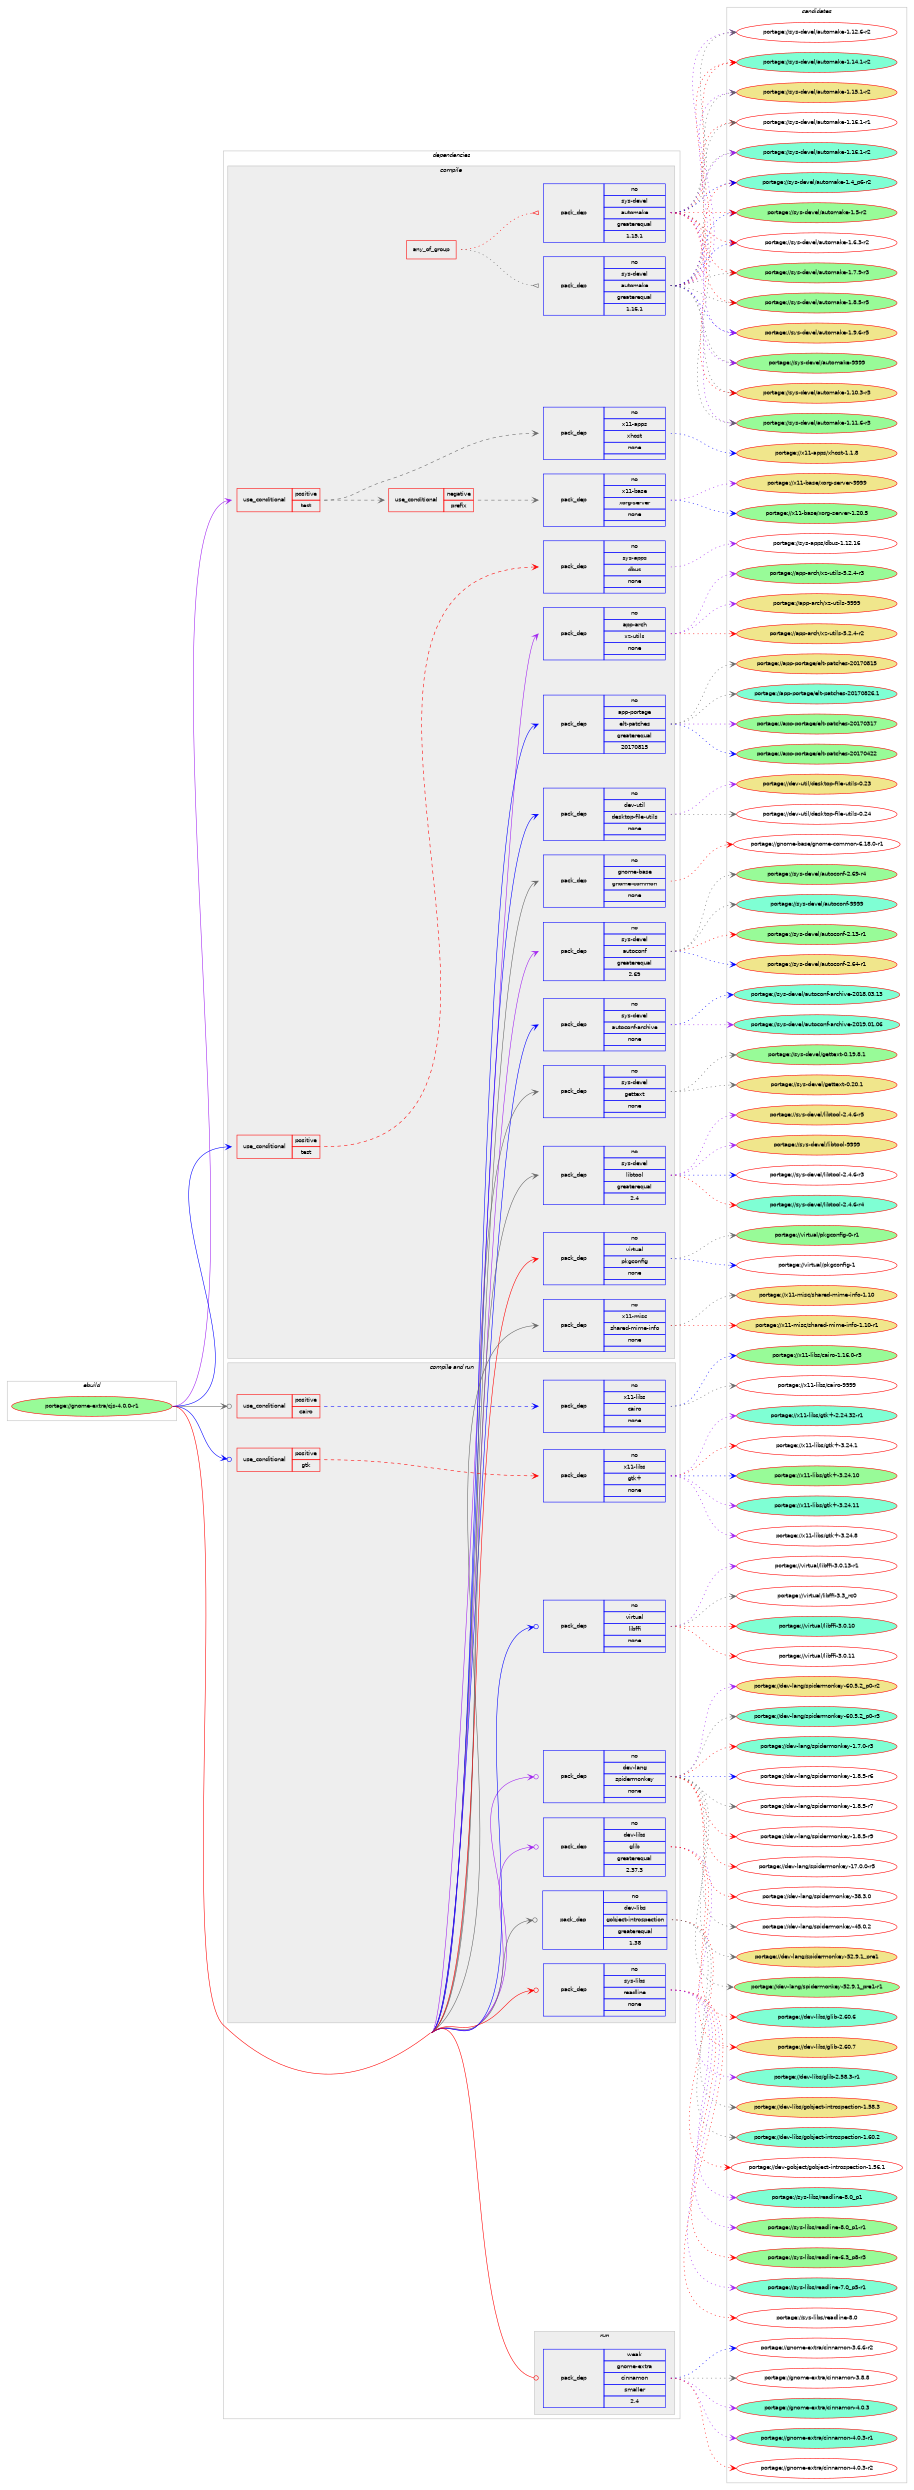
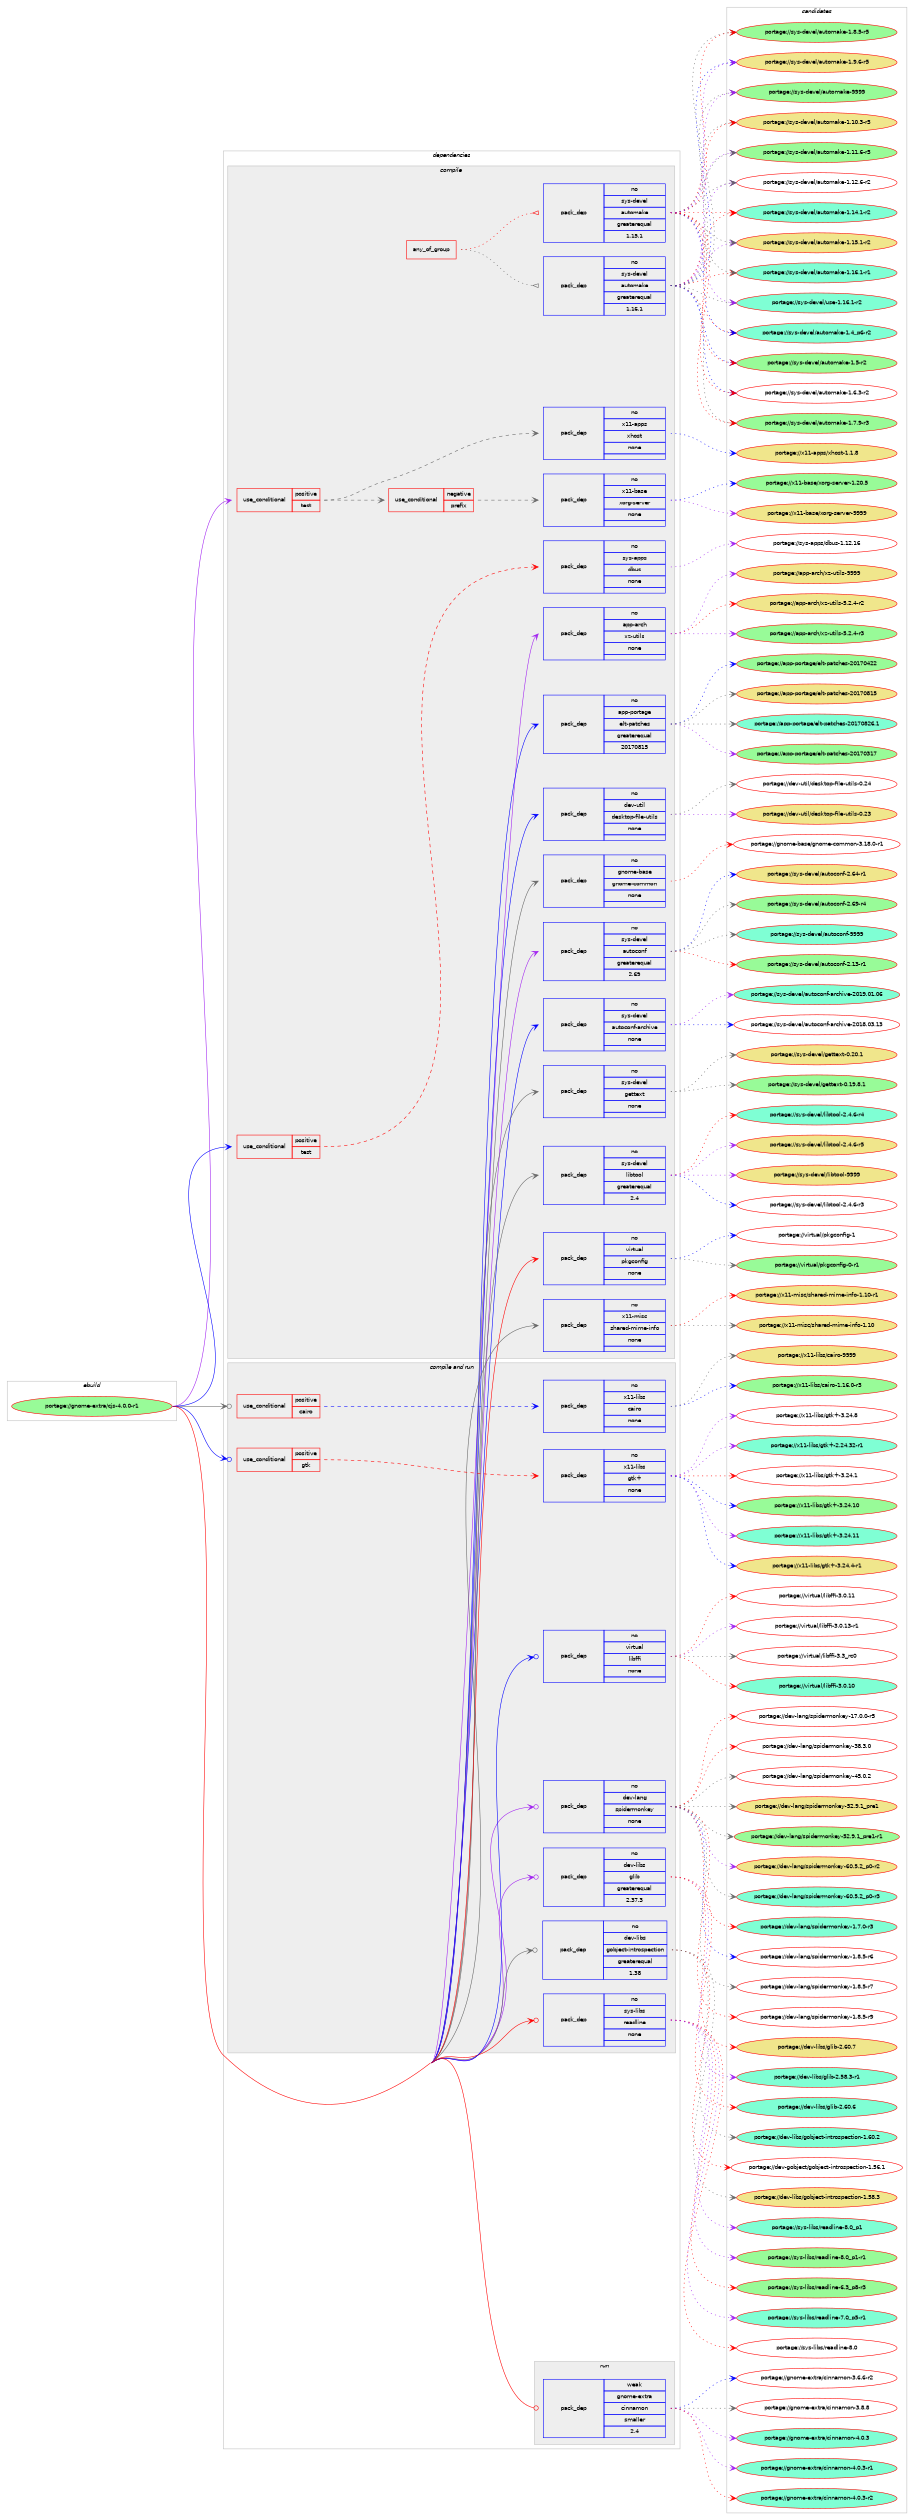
(817, 123) -> (817, 273)
(817, 153) -> (817, 303)
(817, 844) -> (817, 844)
(817, 995) -> (817, 1025)
(817, 1386) -> (817, 1356)
none -> (817, 1566)
(817, 2468) -> (817, 2498)
